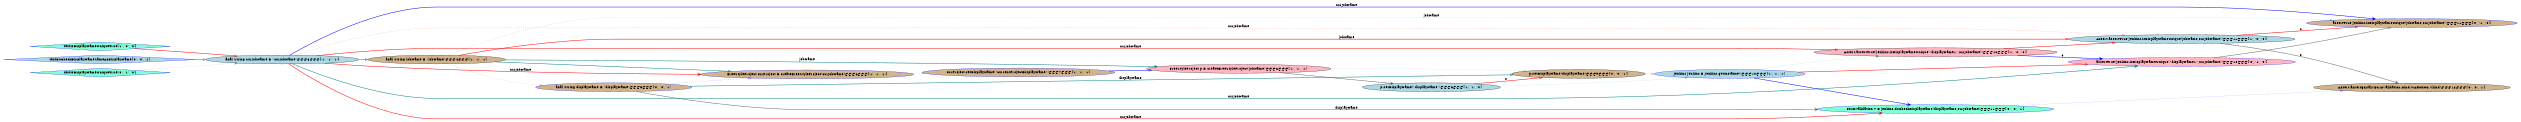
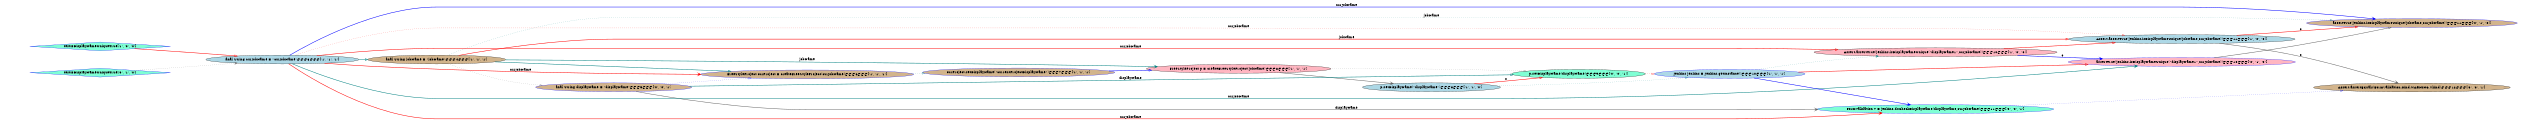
(100, 60) -> none
(1579, 74) -> (1579, 74)
